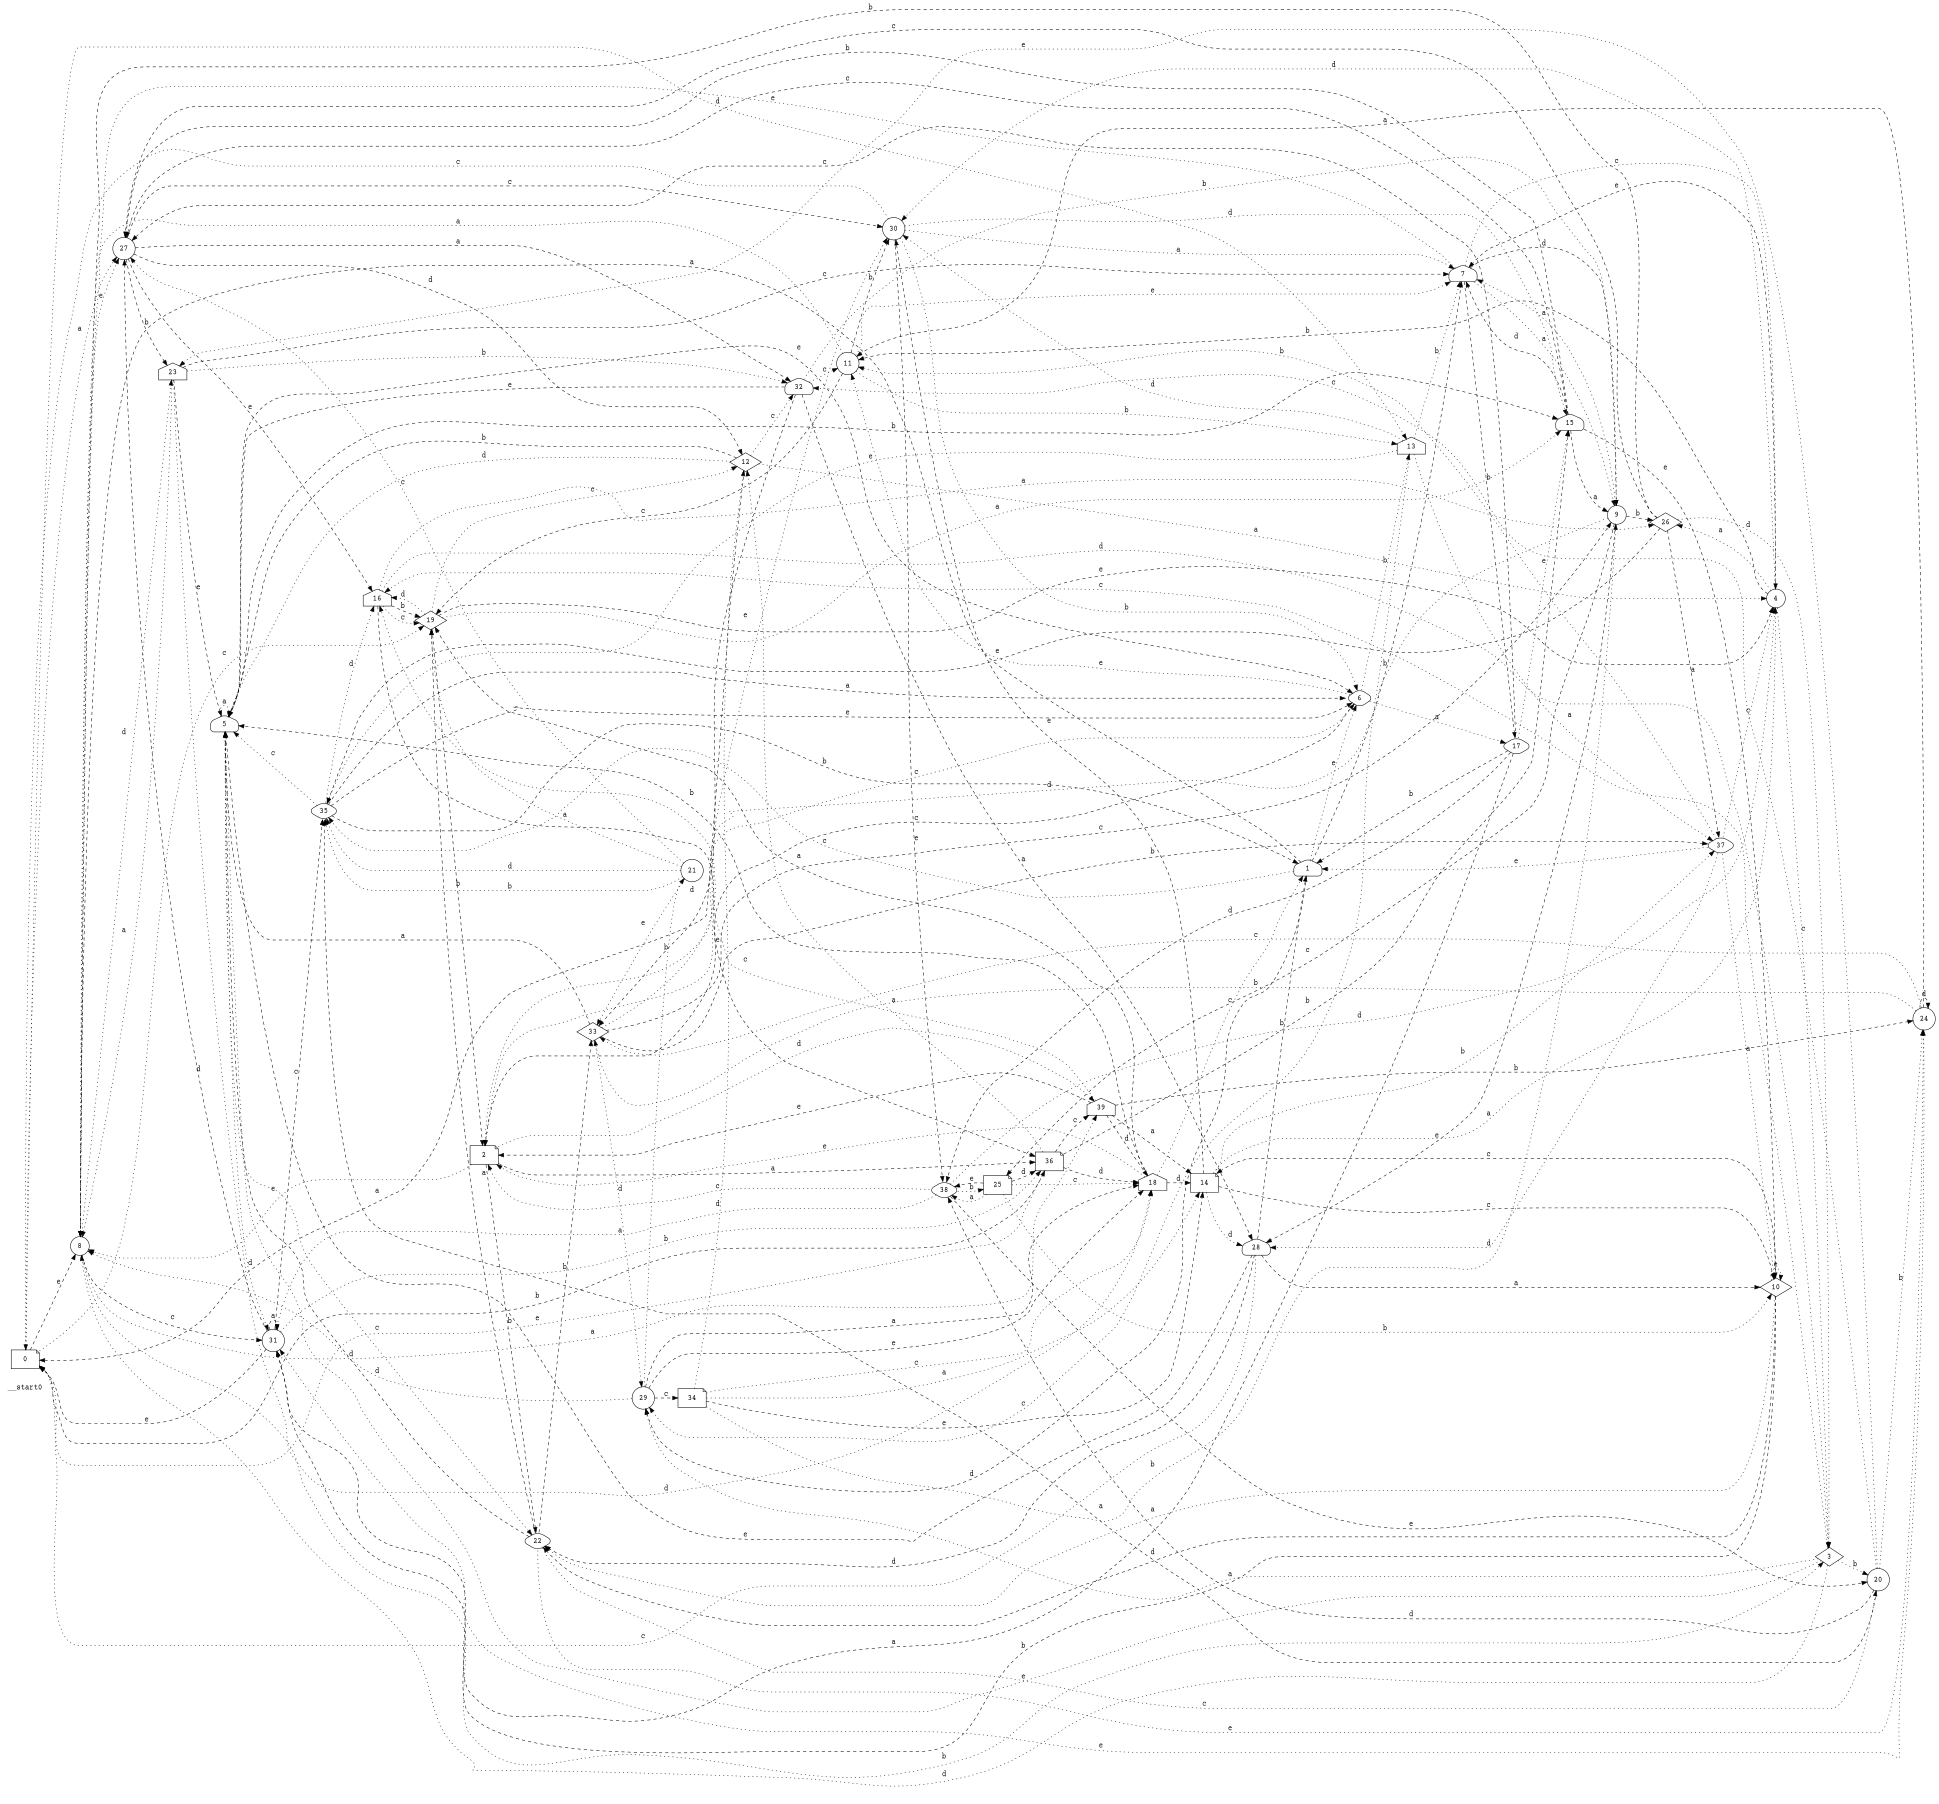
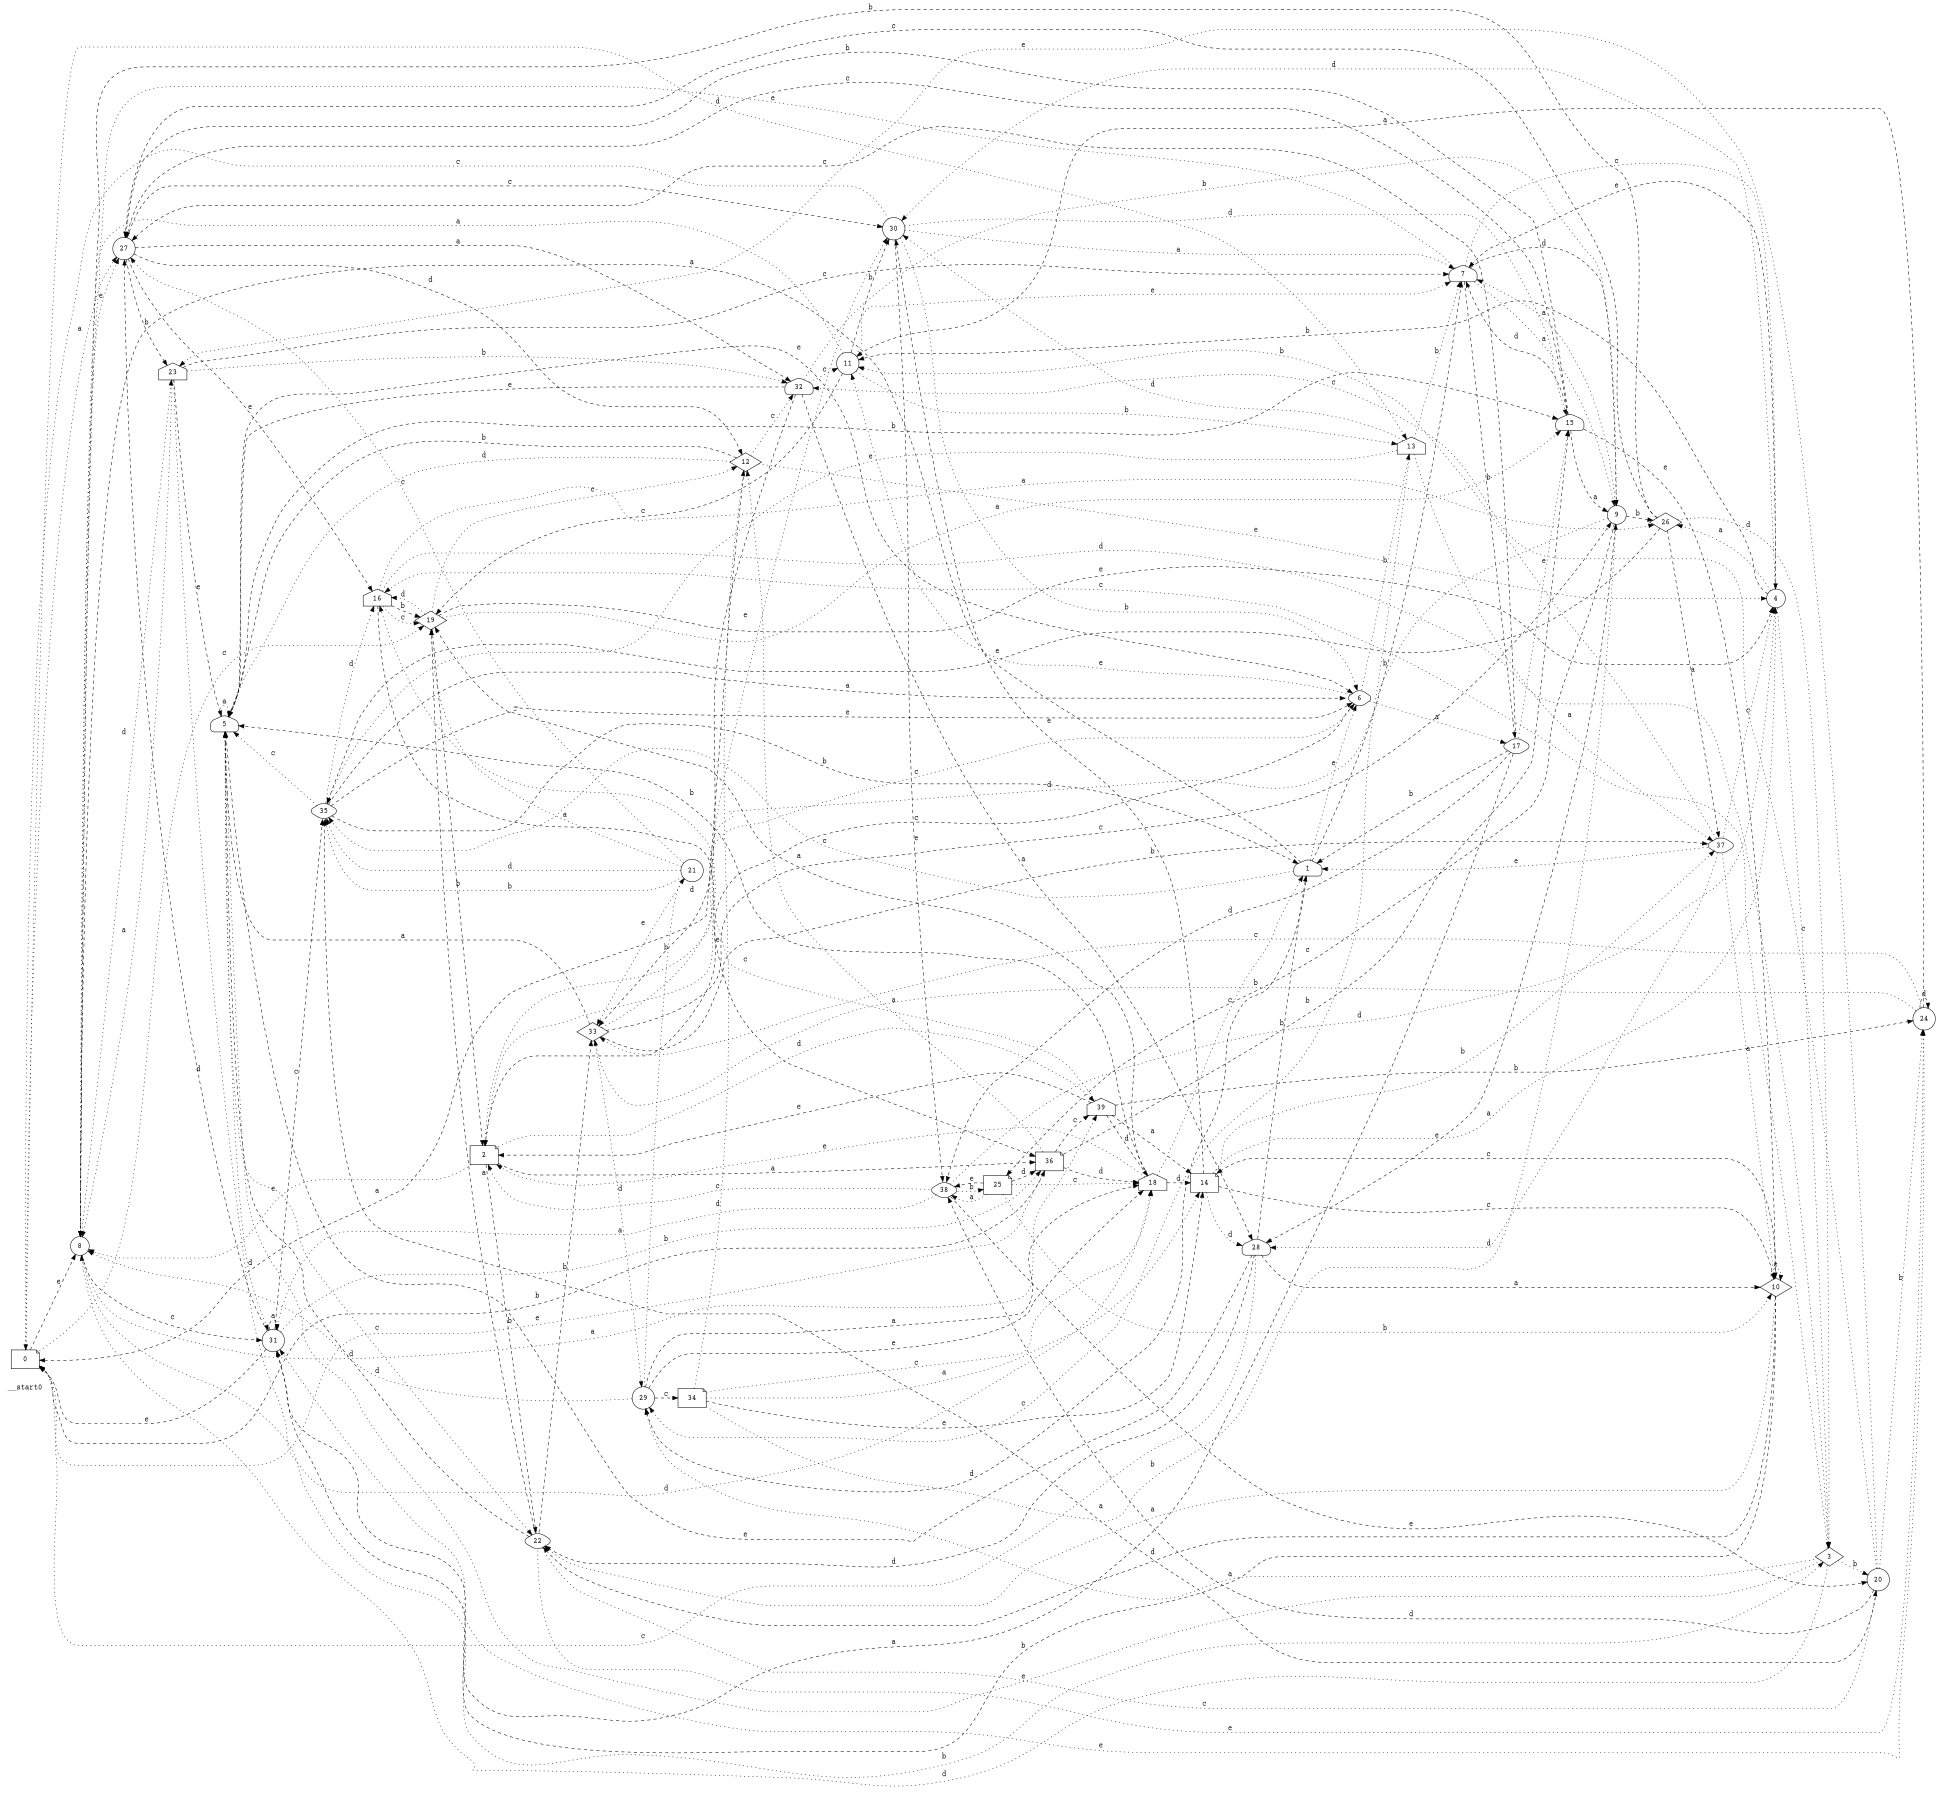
(1256, 530) -> (1256, 530)
